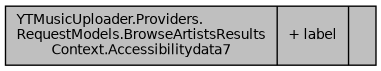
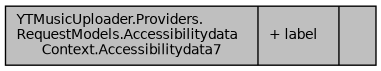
(141, 35) -> (128, 35)
